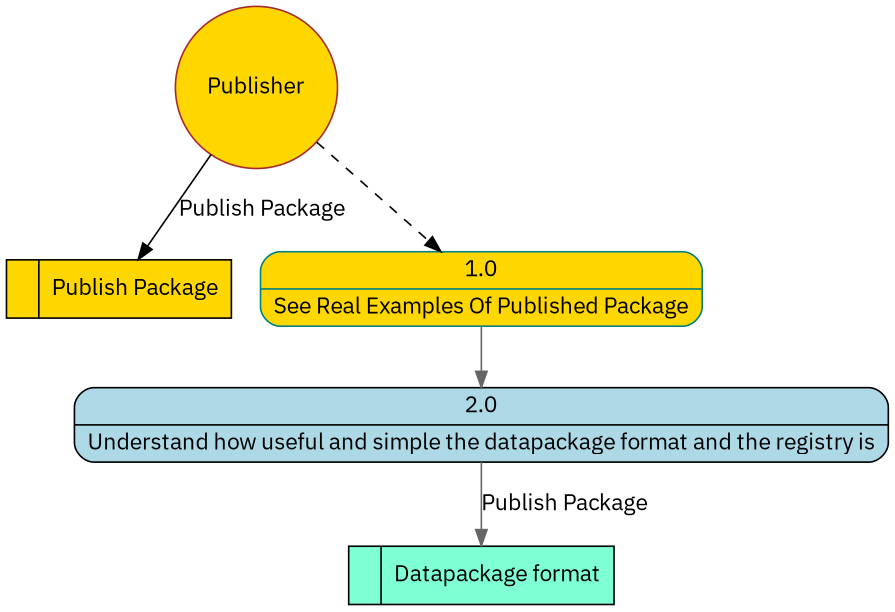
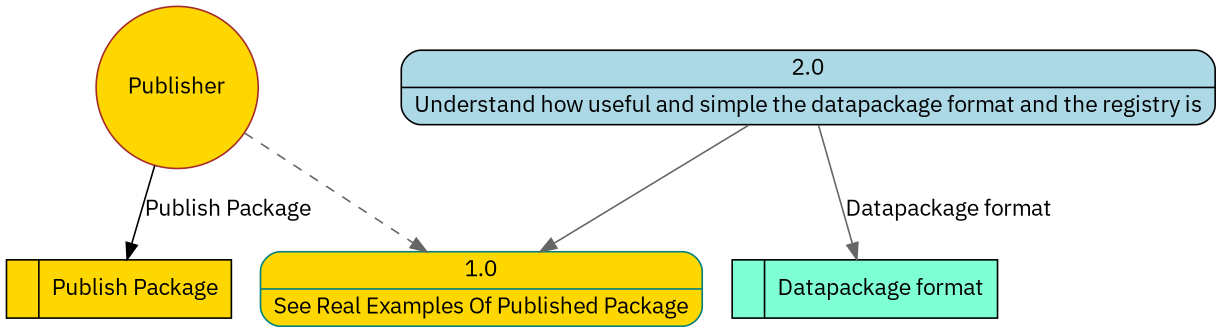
(373, 191) -> (329, 188)
(481, 349) -> (652, 184)
(565, 504) -> (949, 210)
